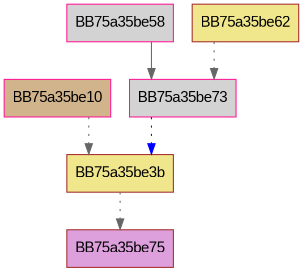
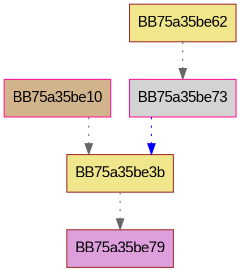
(120, 23) -> none
(120, 249) -> (120, 249)
